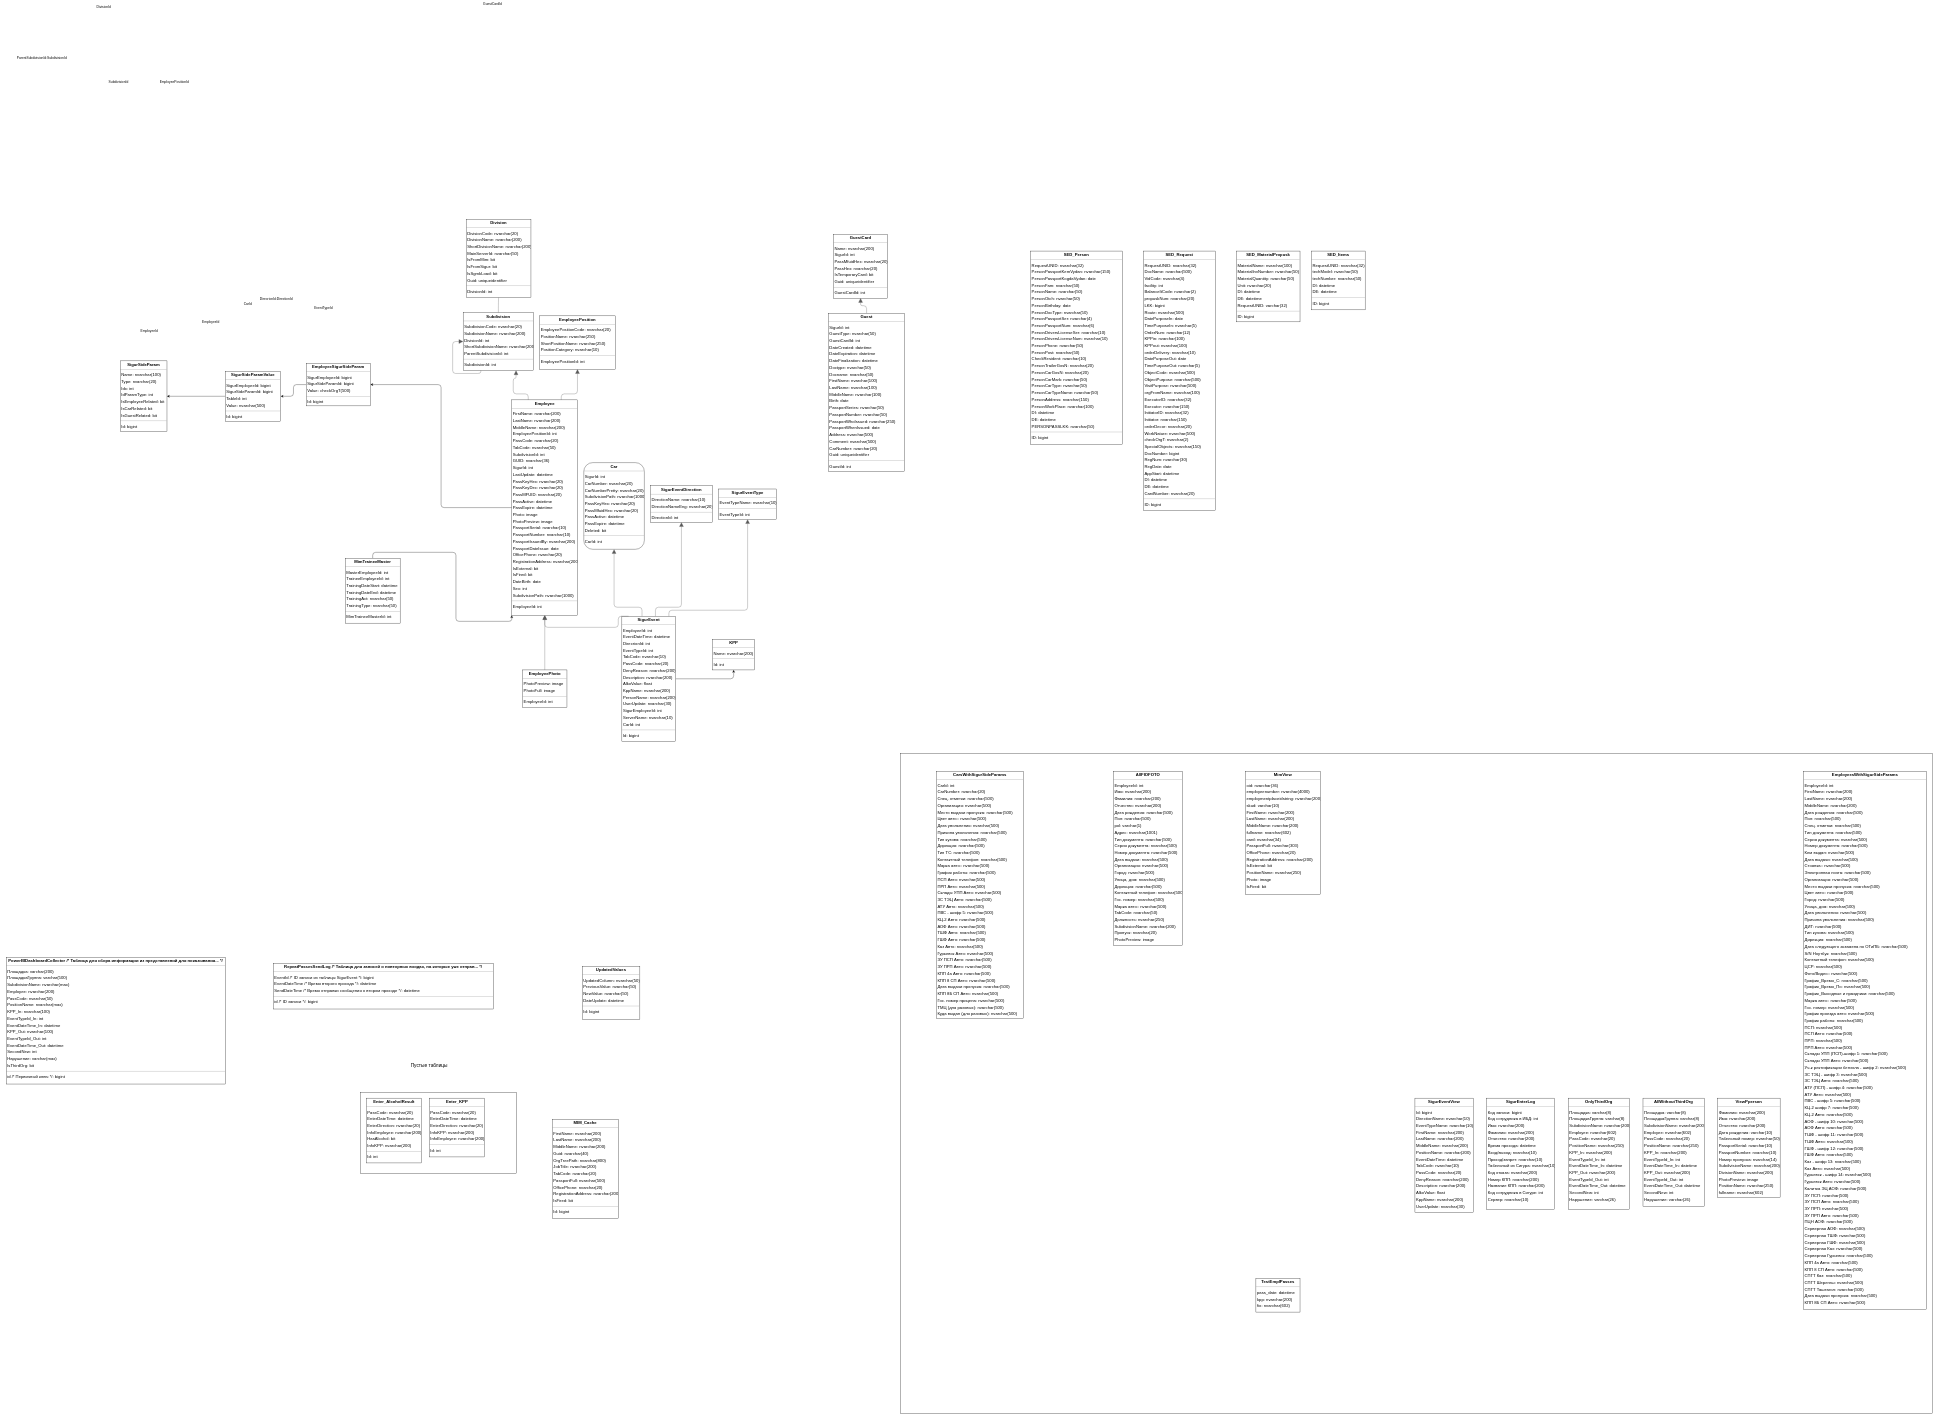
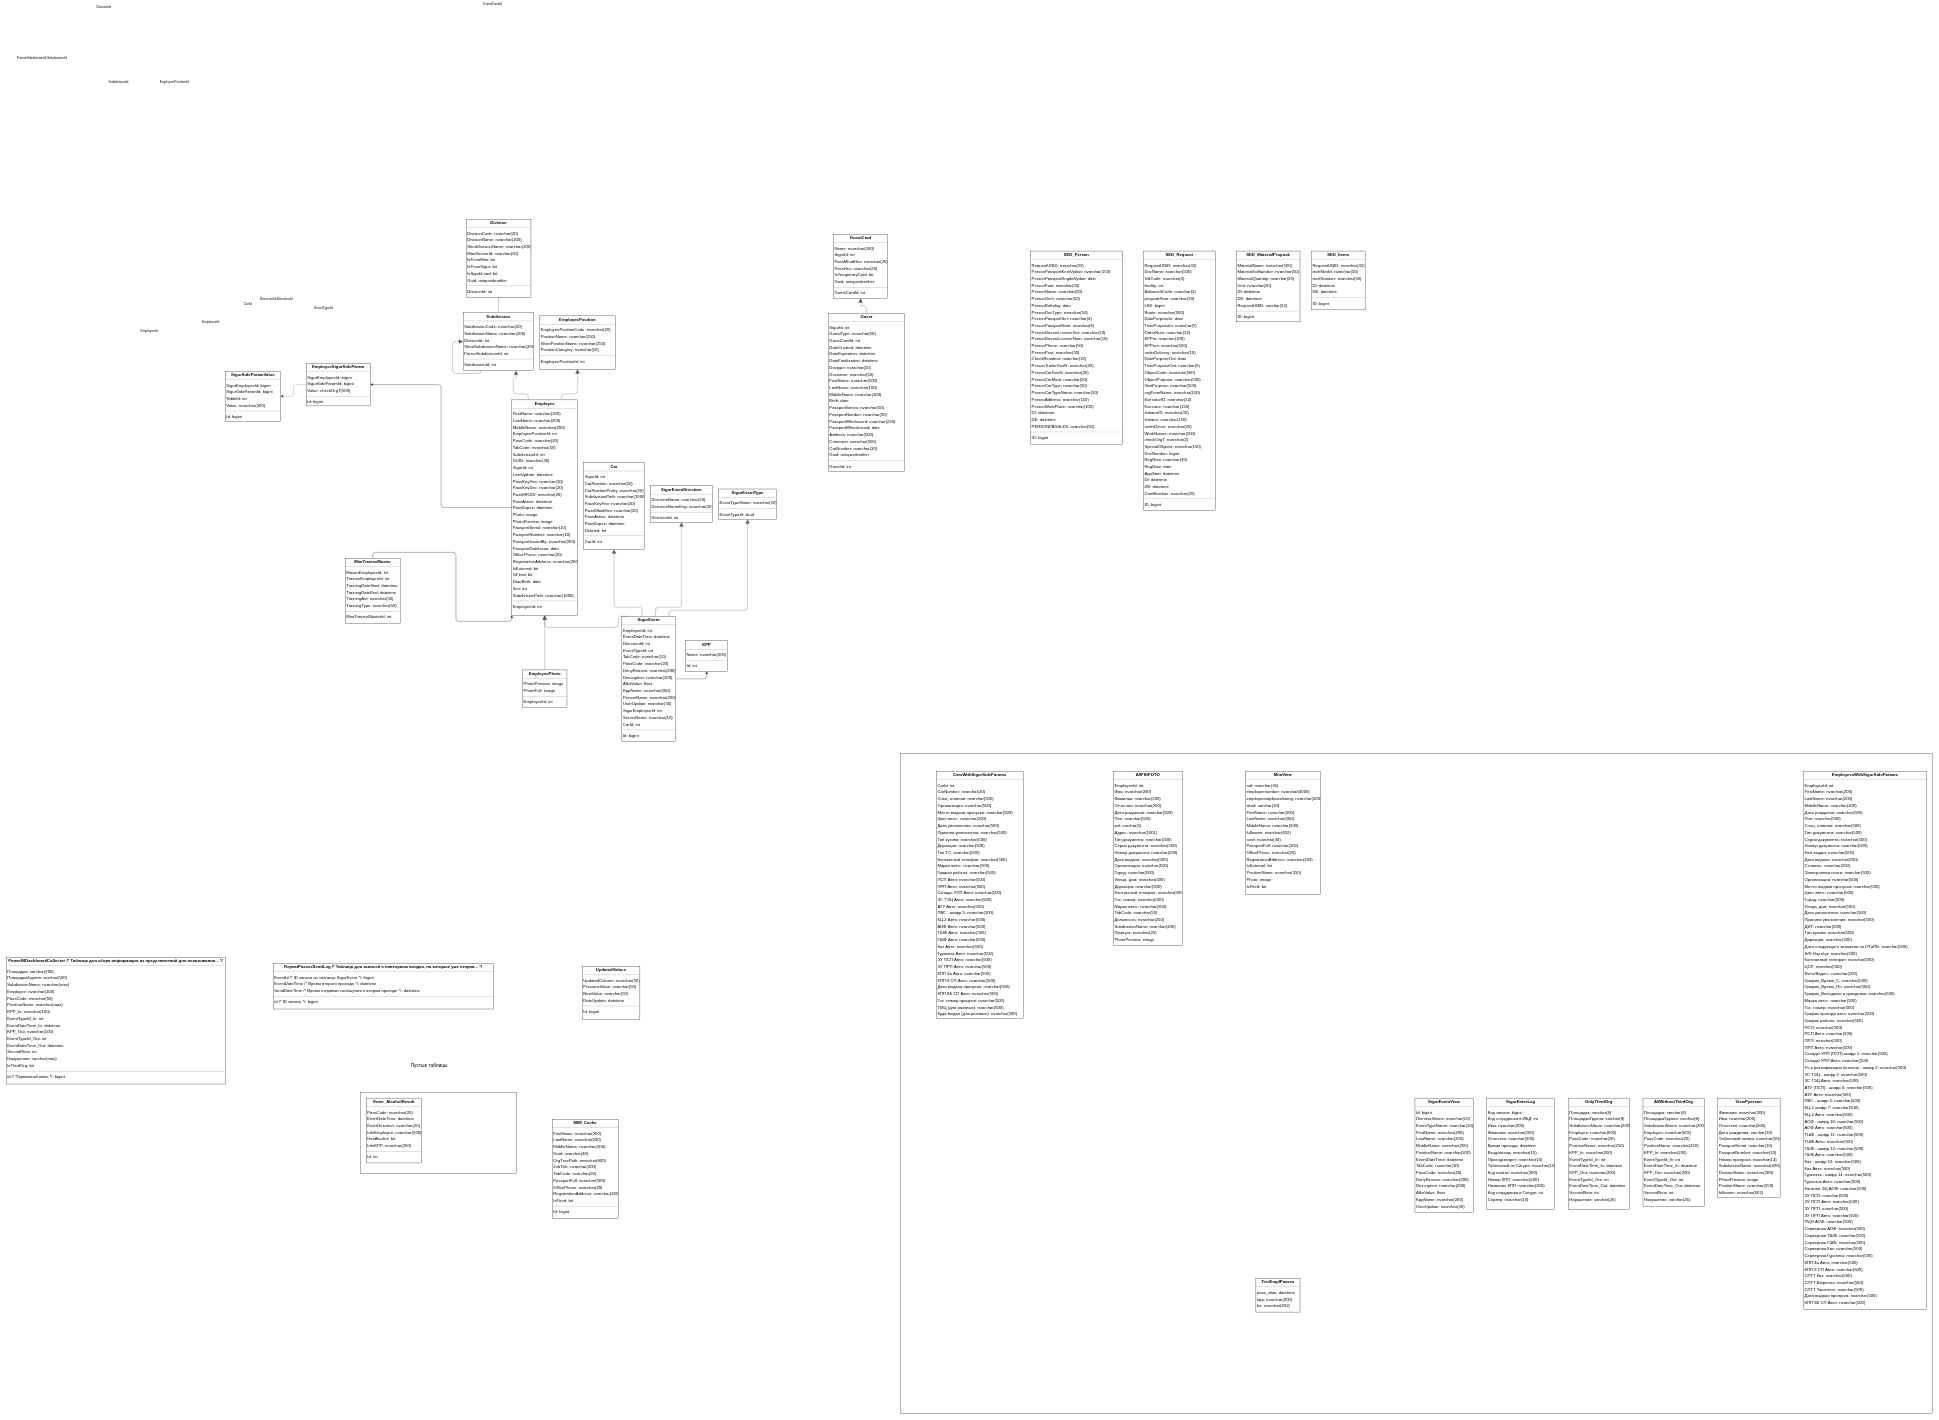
(293, 389) -> (293, 389)
(144, 396) -> none
(170, 396) -> none
(749, 496) -> (749, 496)
(614, 506) -> (614, 506)
(734, 654) -> (707, 656)
(457, 1127) -> none
